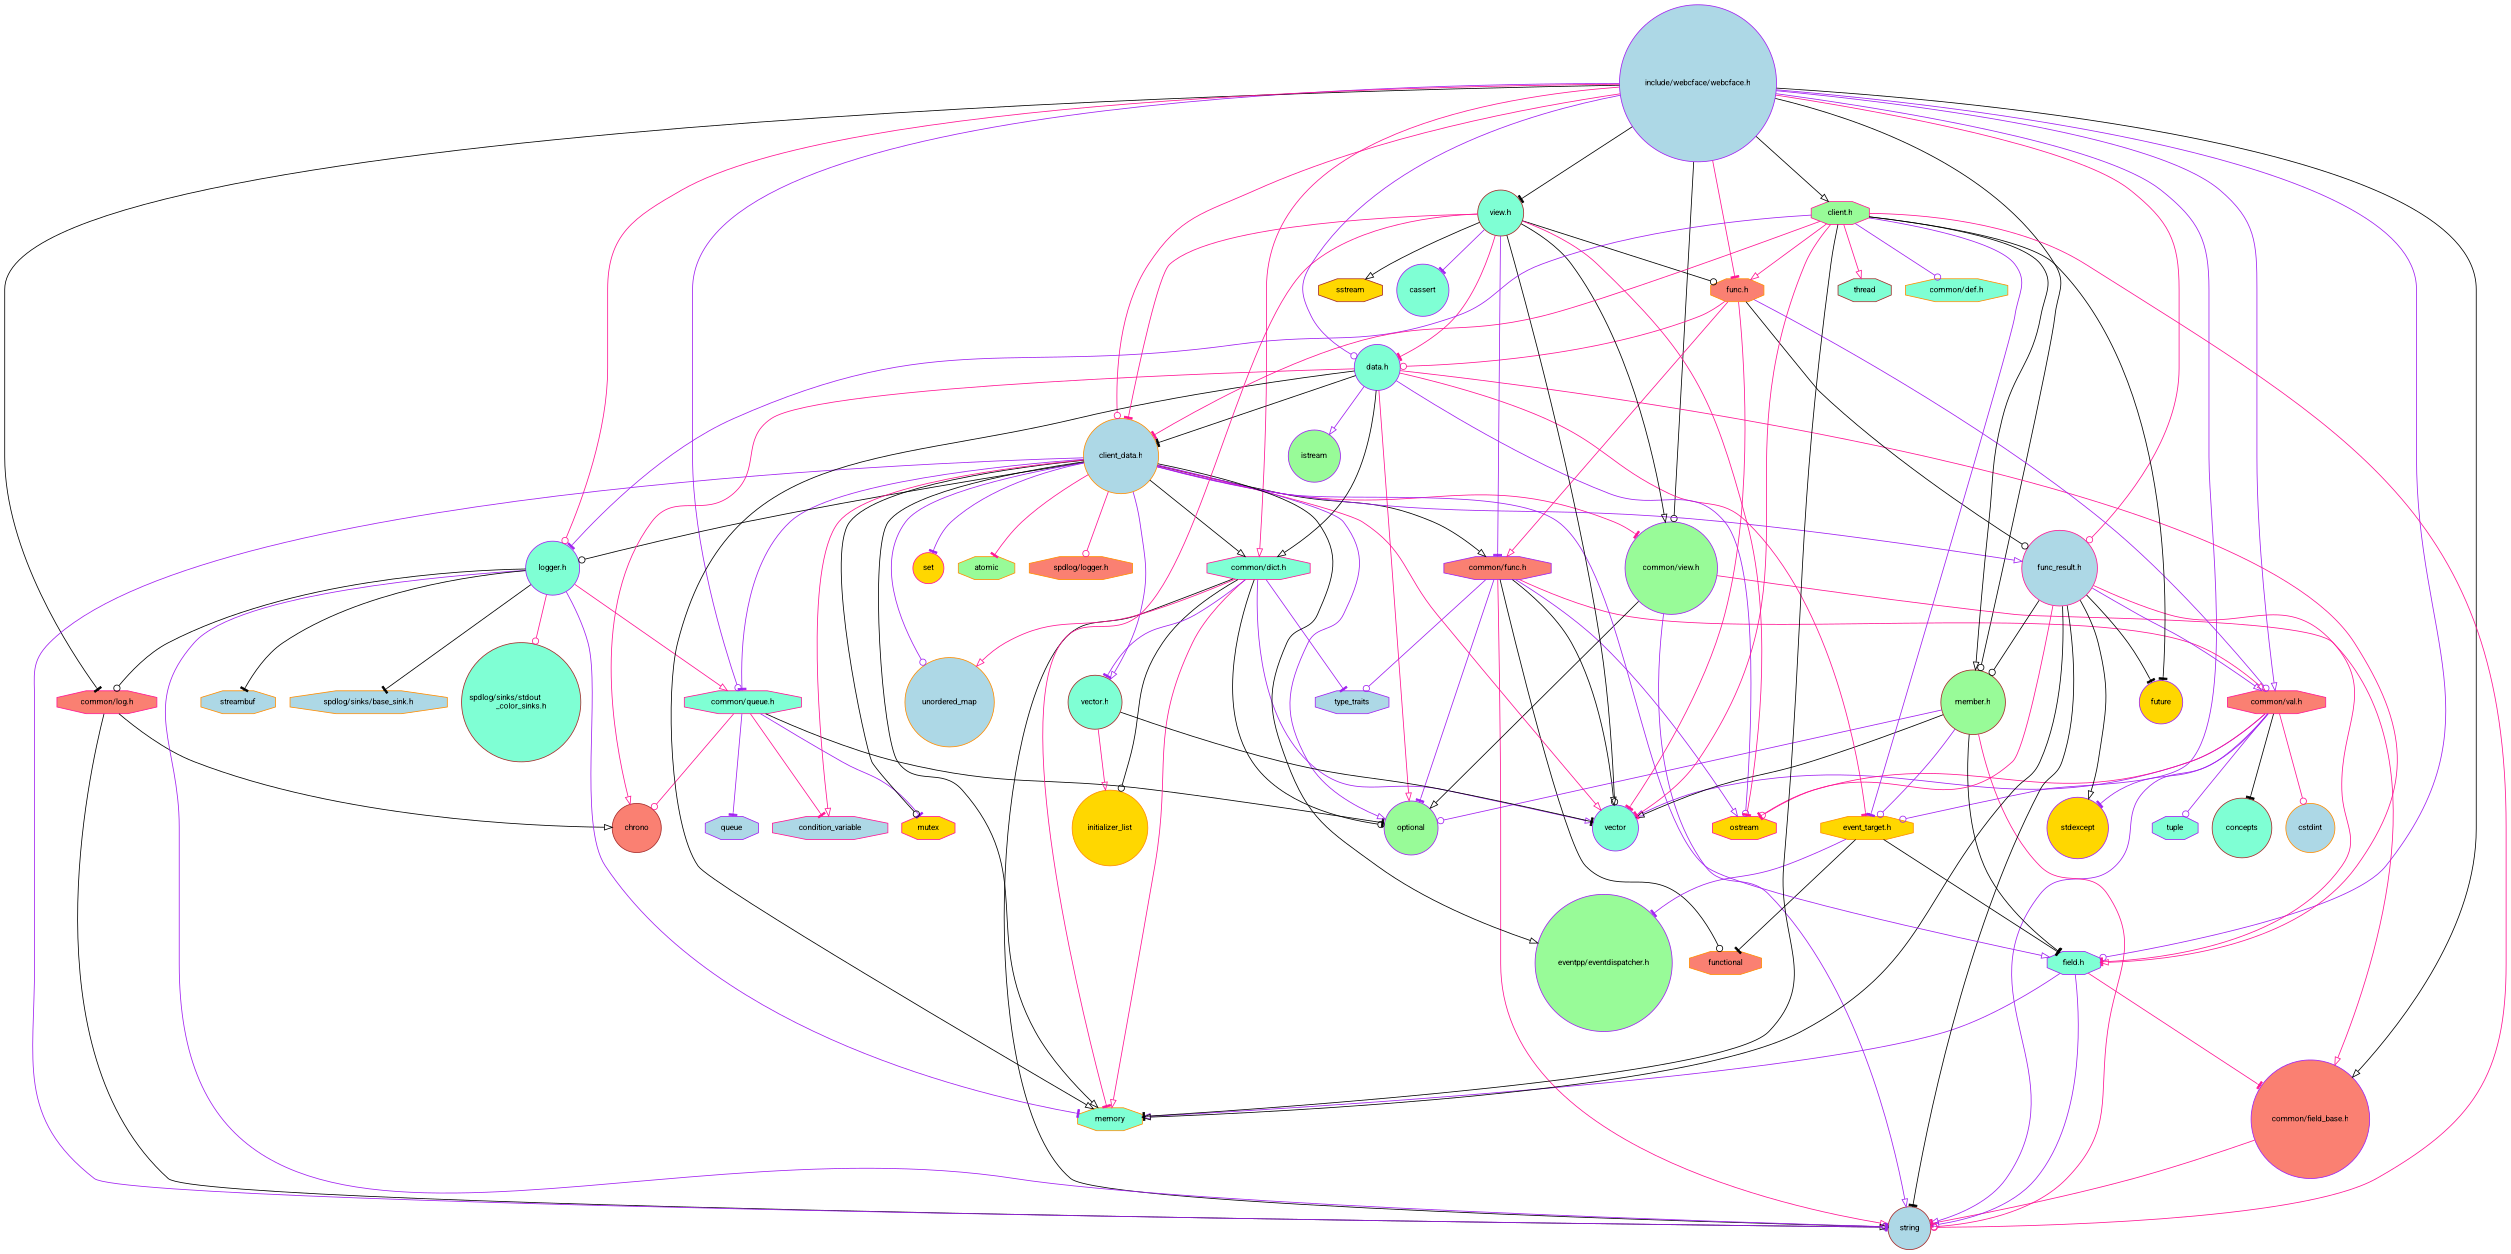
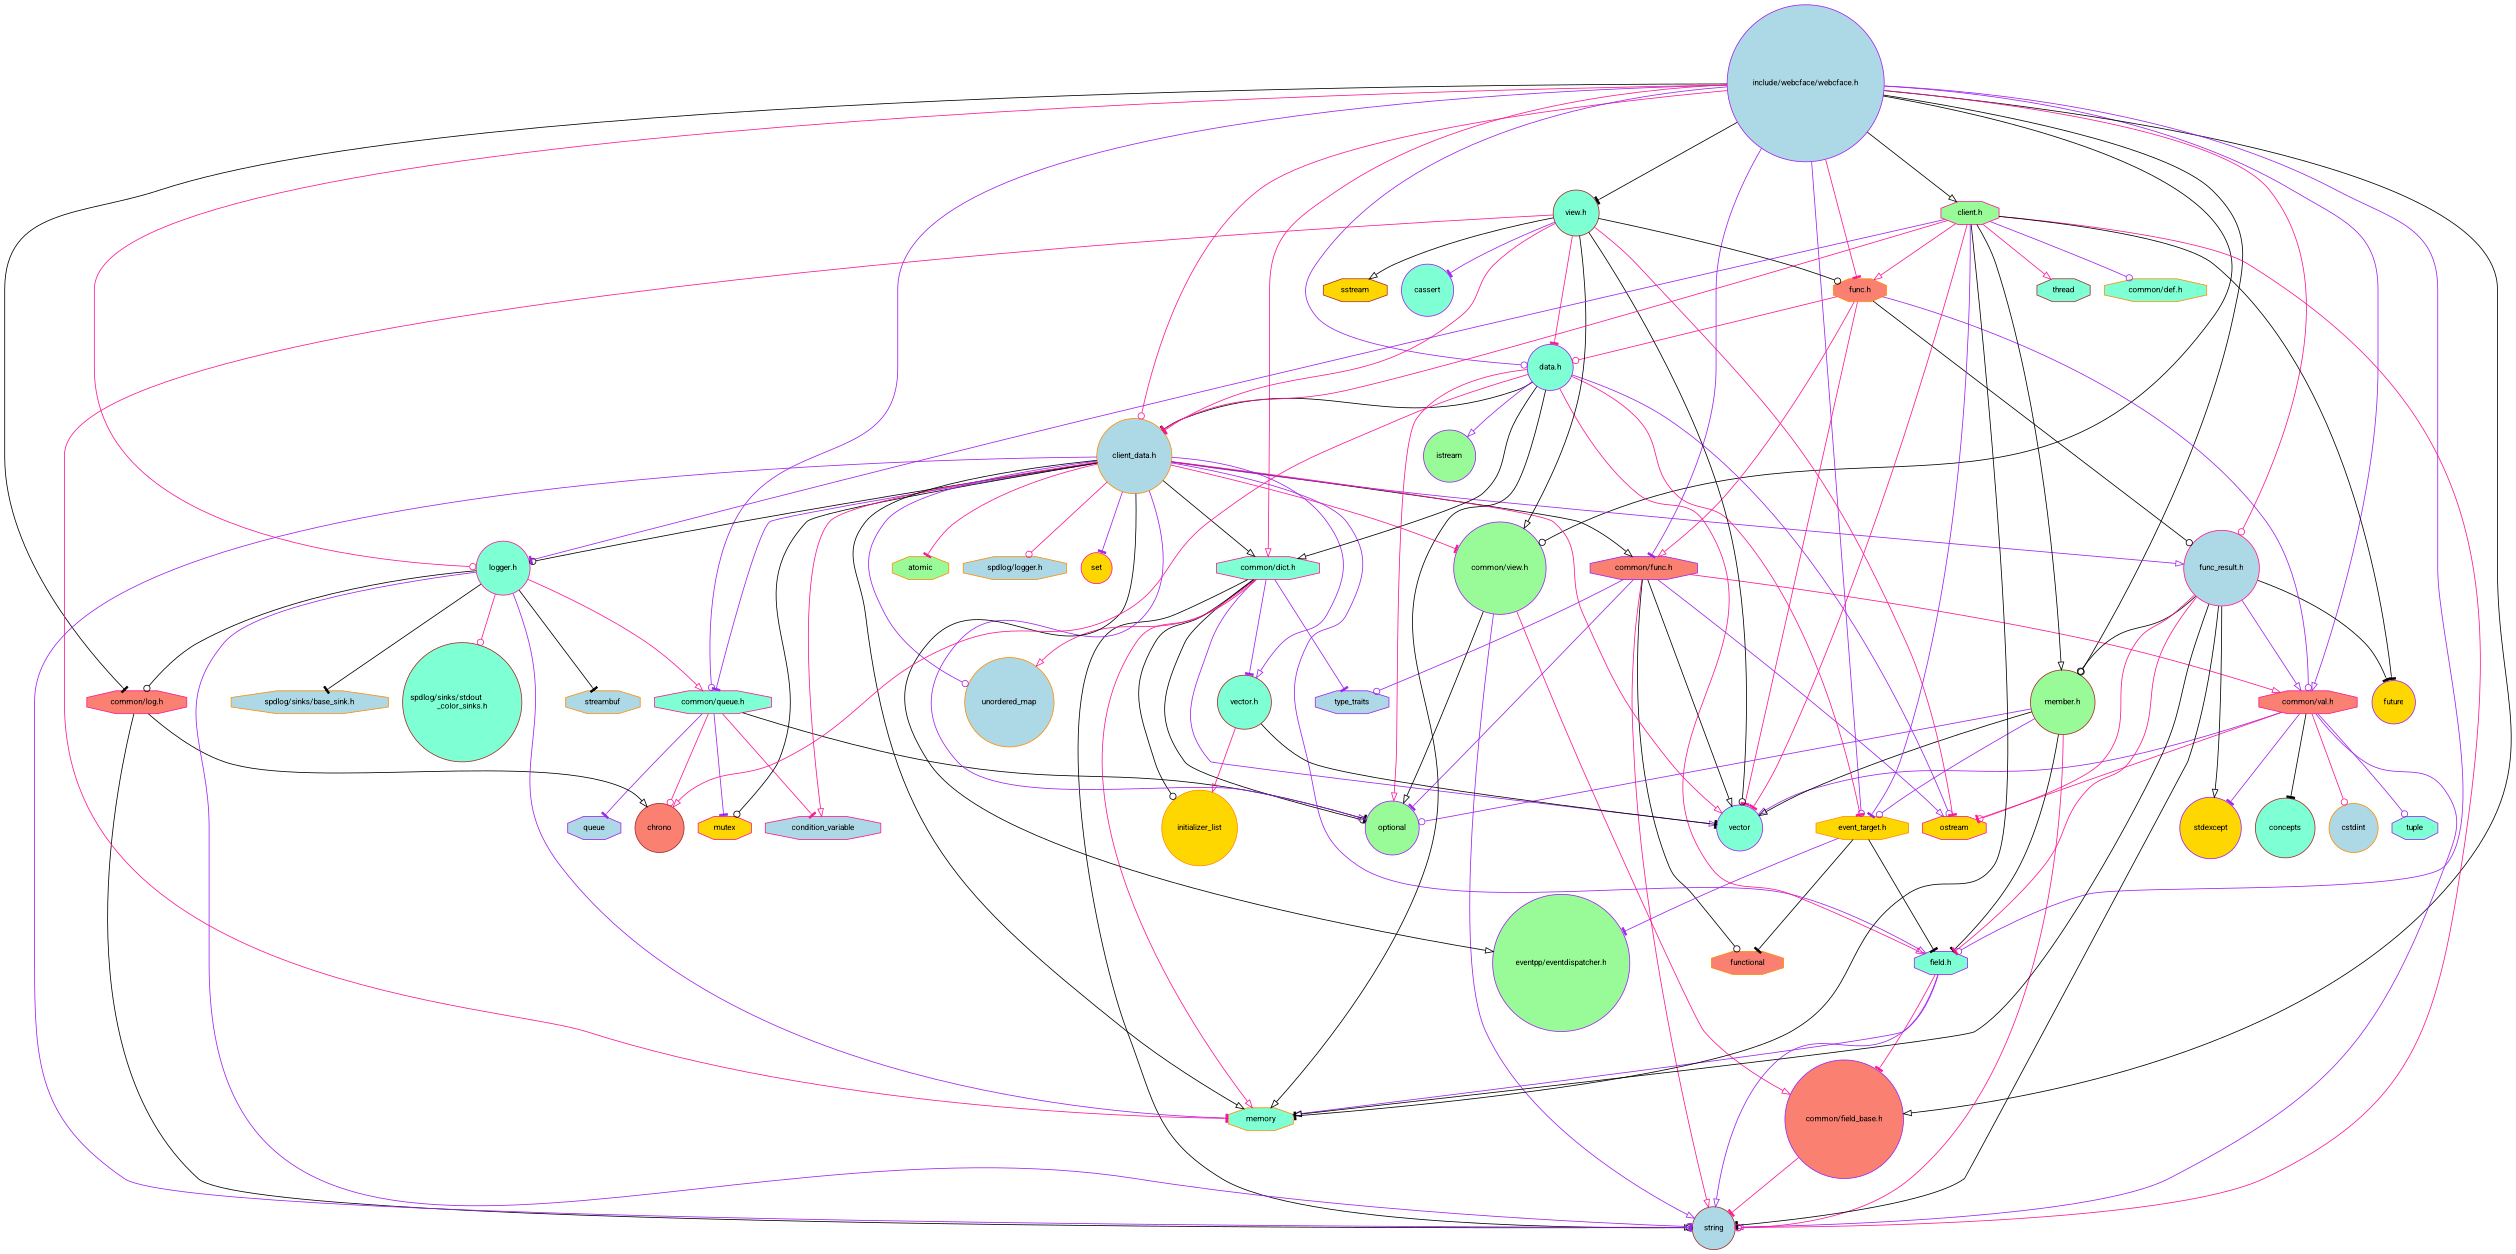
(1499, 394) -> (1716, 342)
(553, 568) -> (503, 568)
(1081, 568) -> (1015, 568)
